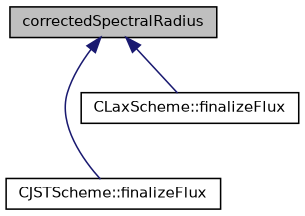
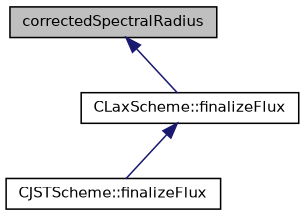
(66, 116) -> (146, 157)
